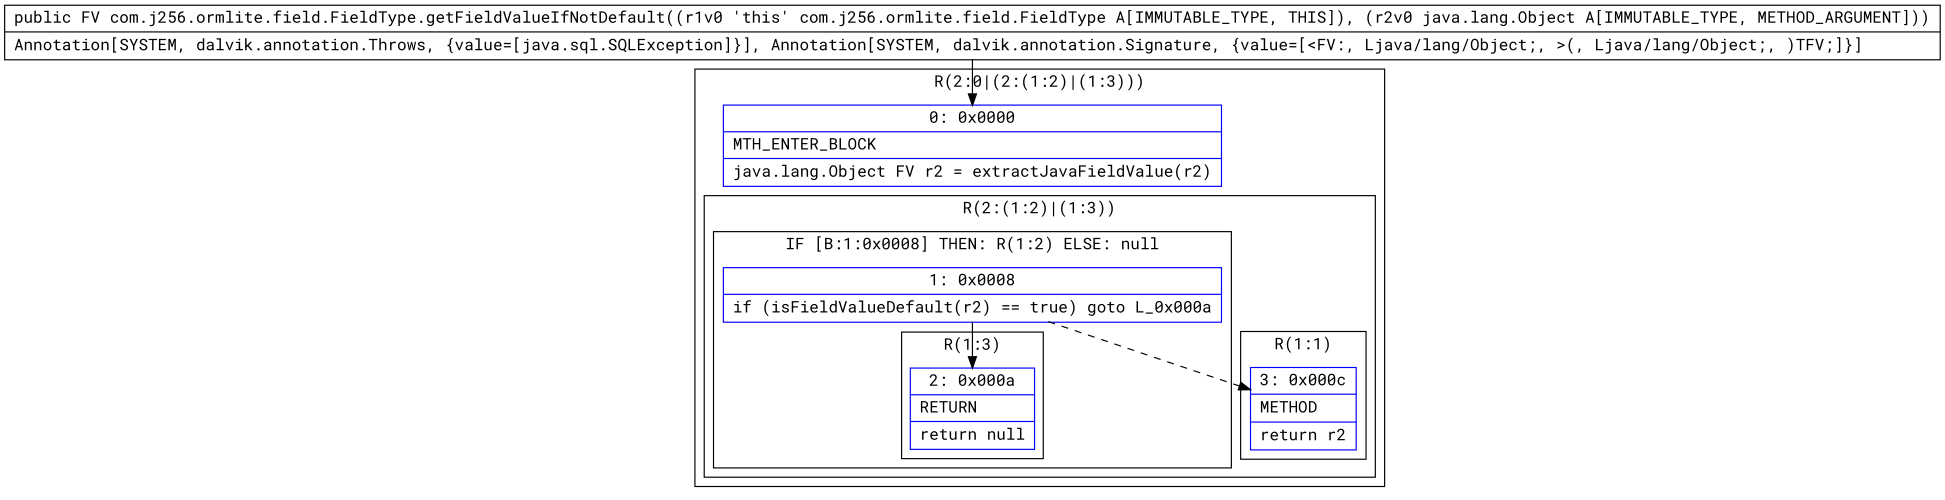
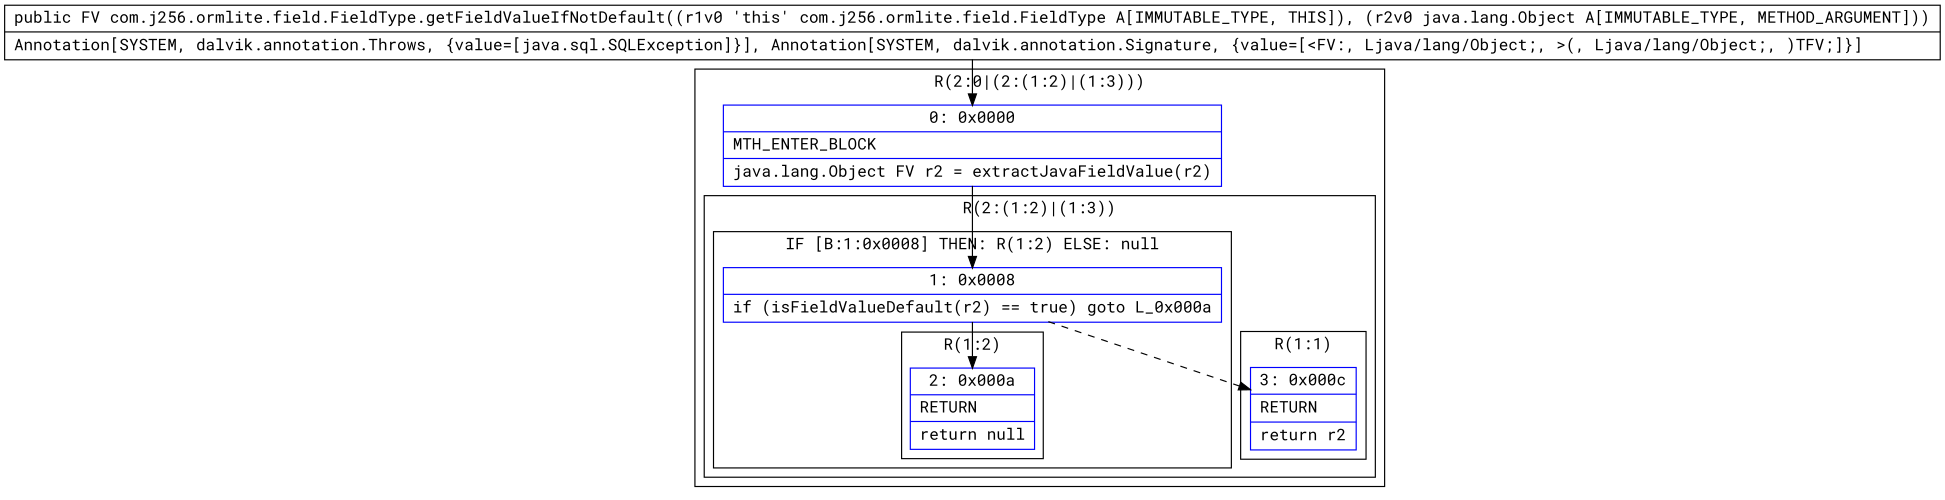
none -> (972, 221)
(972, 345) -> (972, 345)
(1289, 408) -> (1289, 408)
